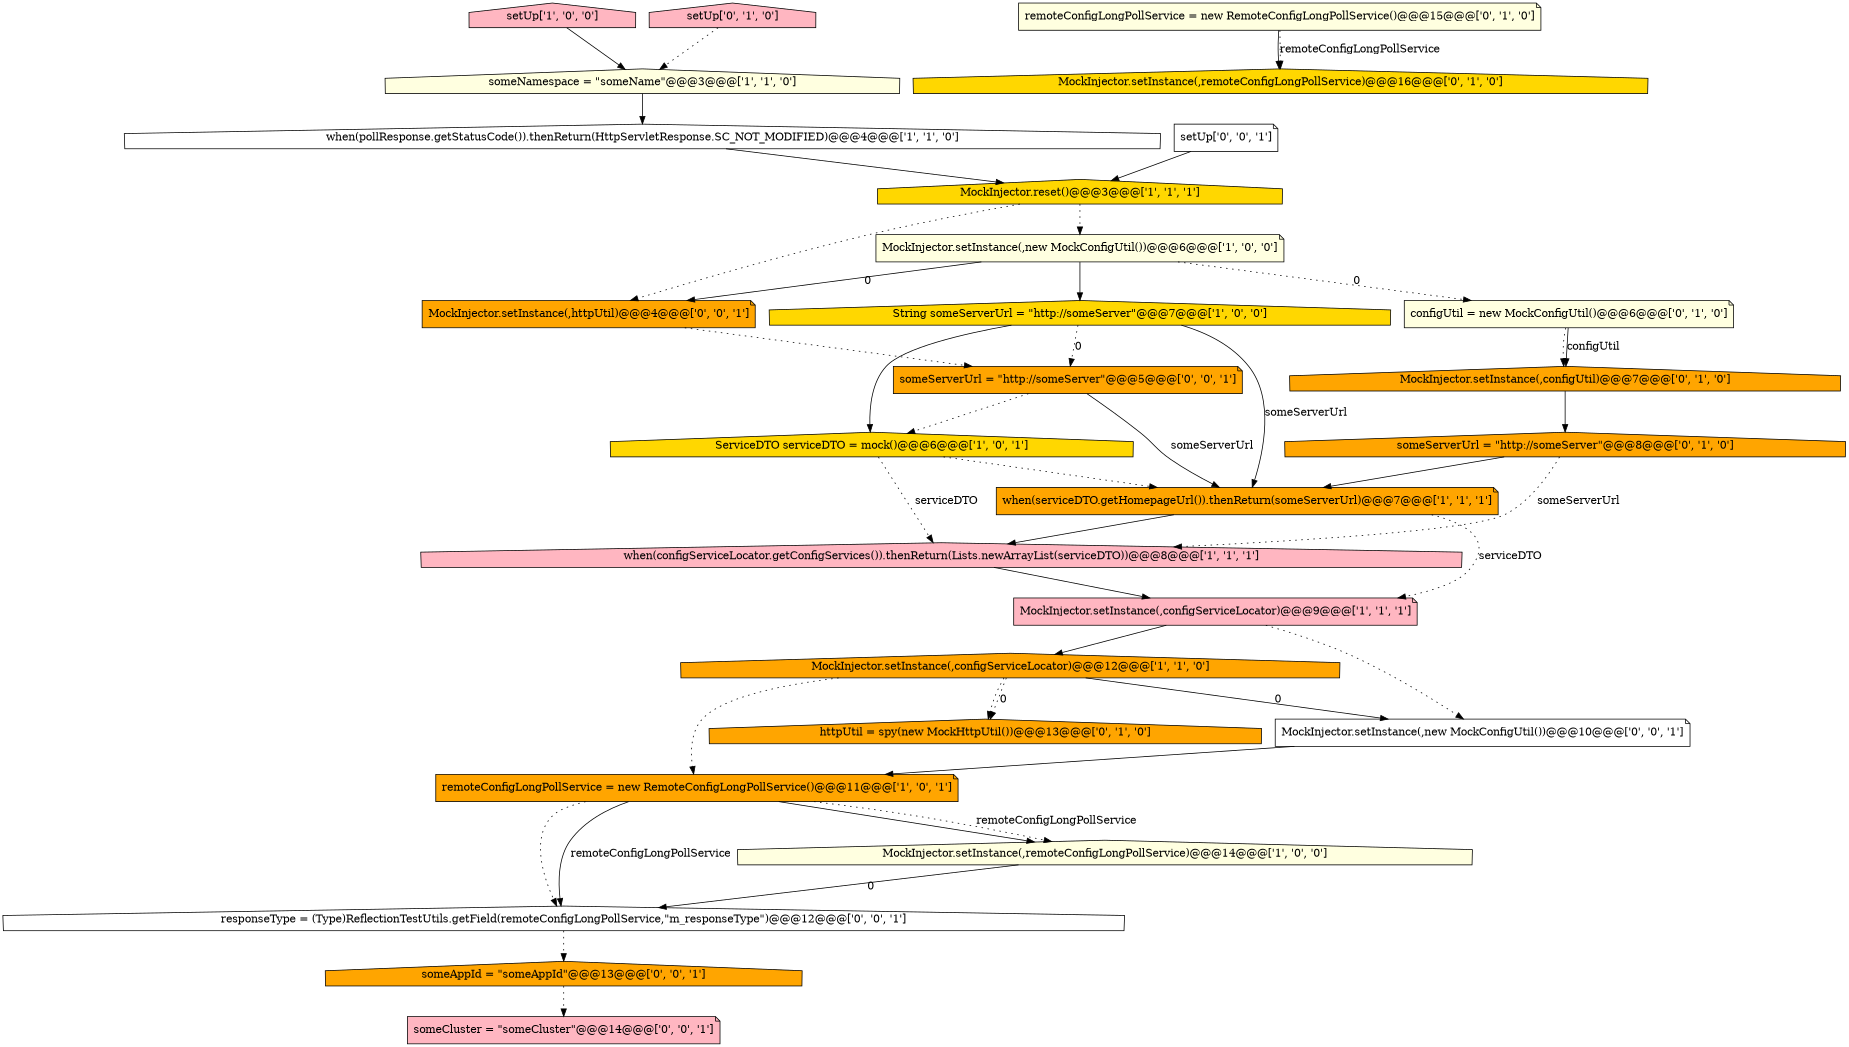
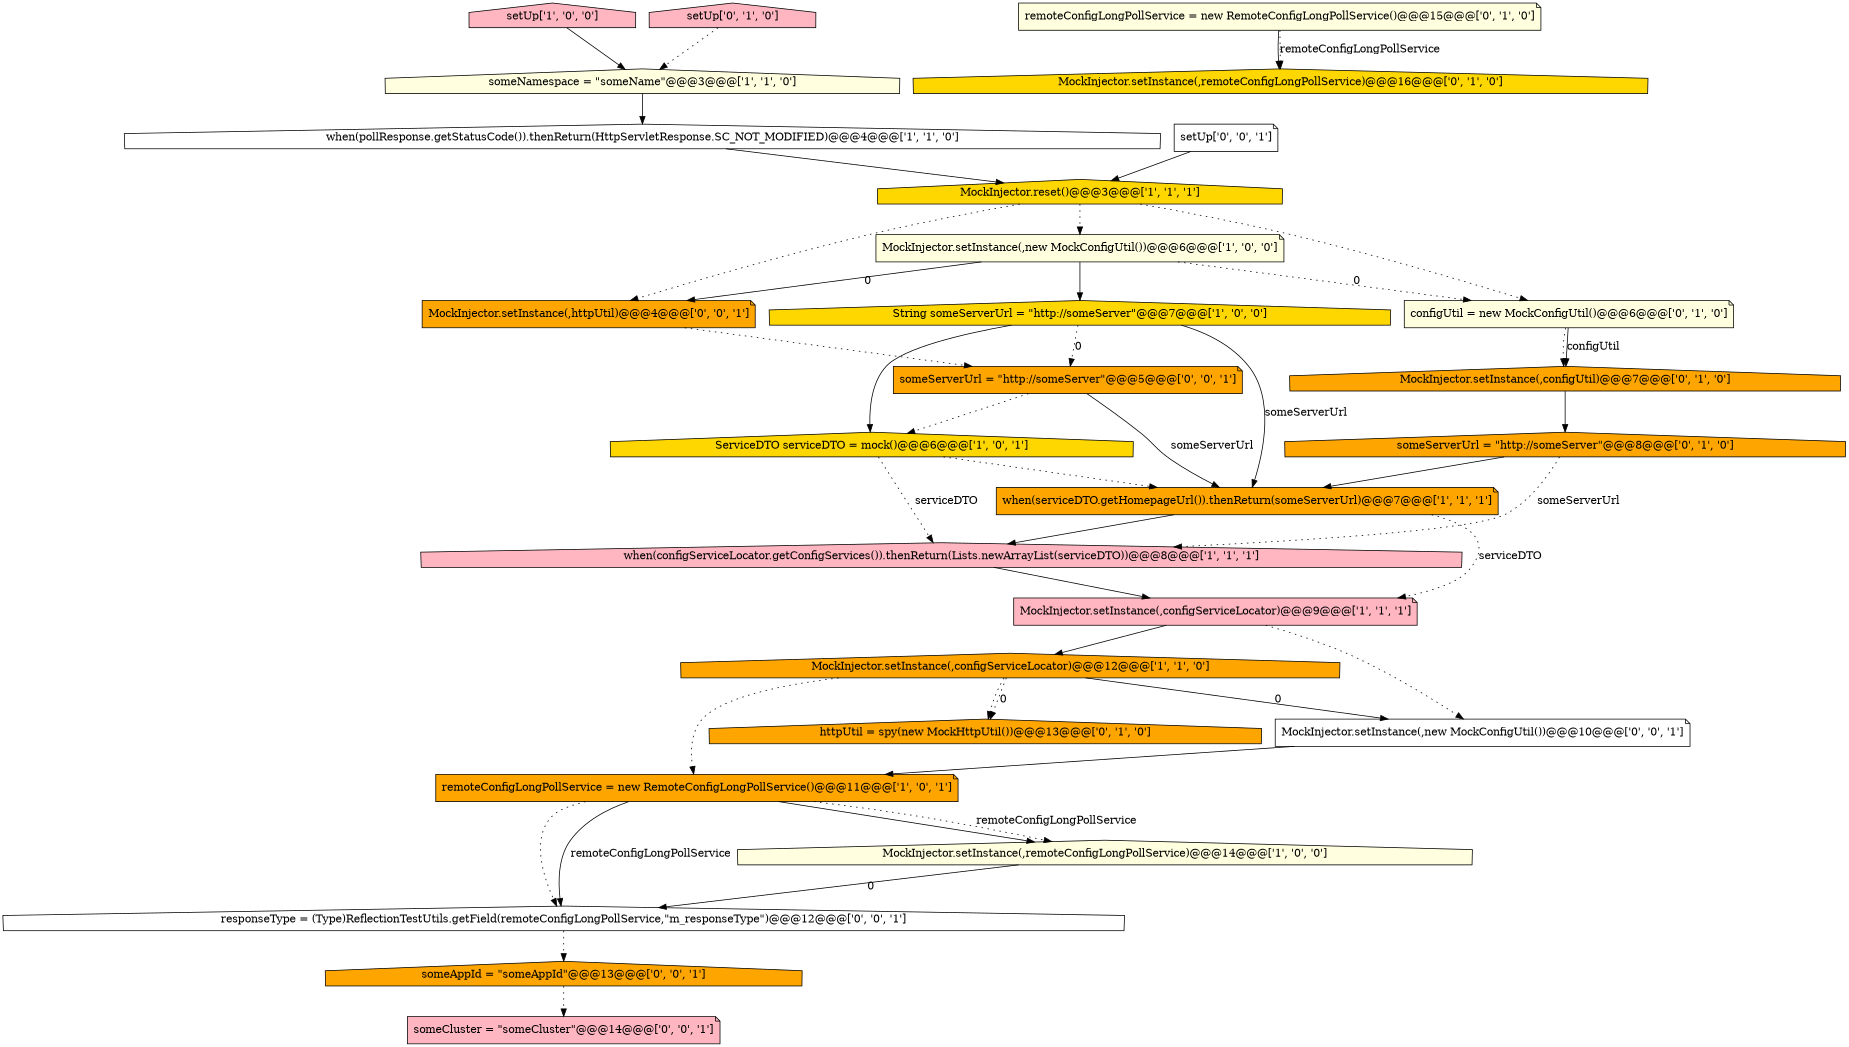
none -> (1332, 245)
